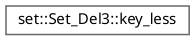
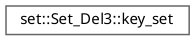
(98, 20) -> (98, 20)
